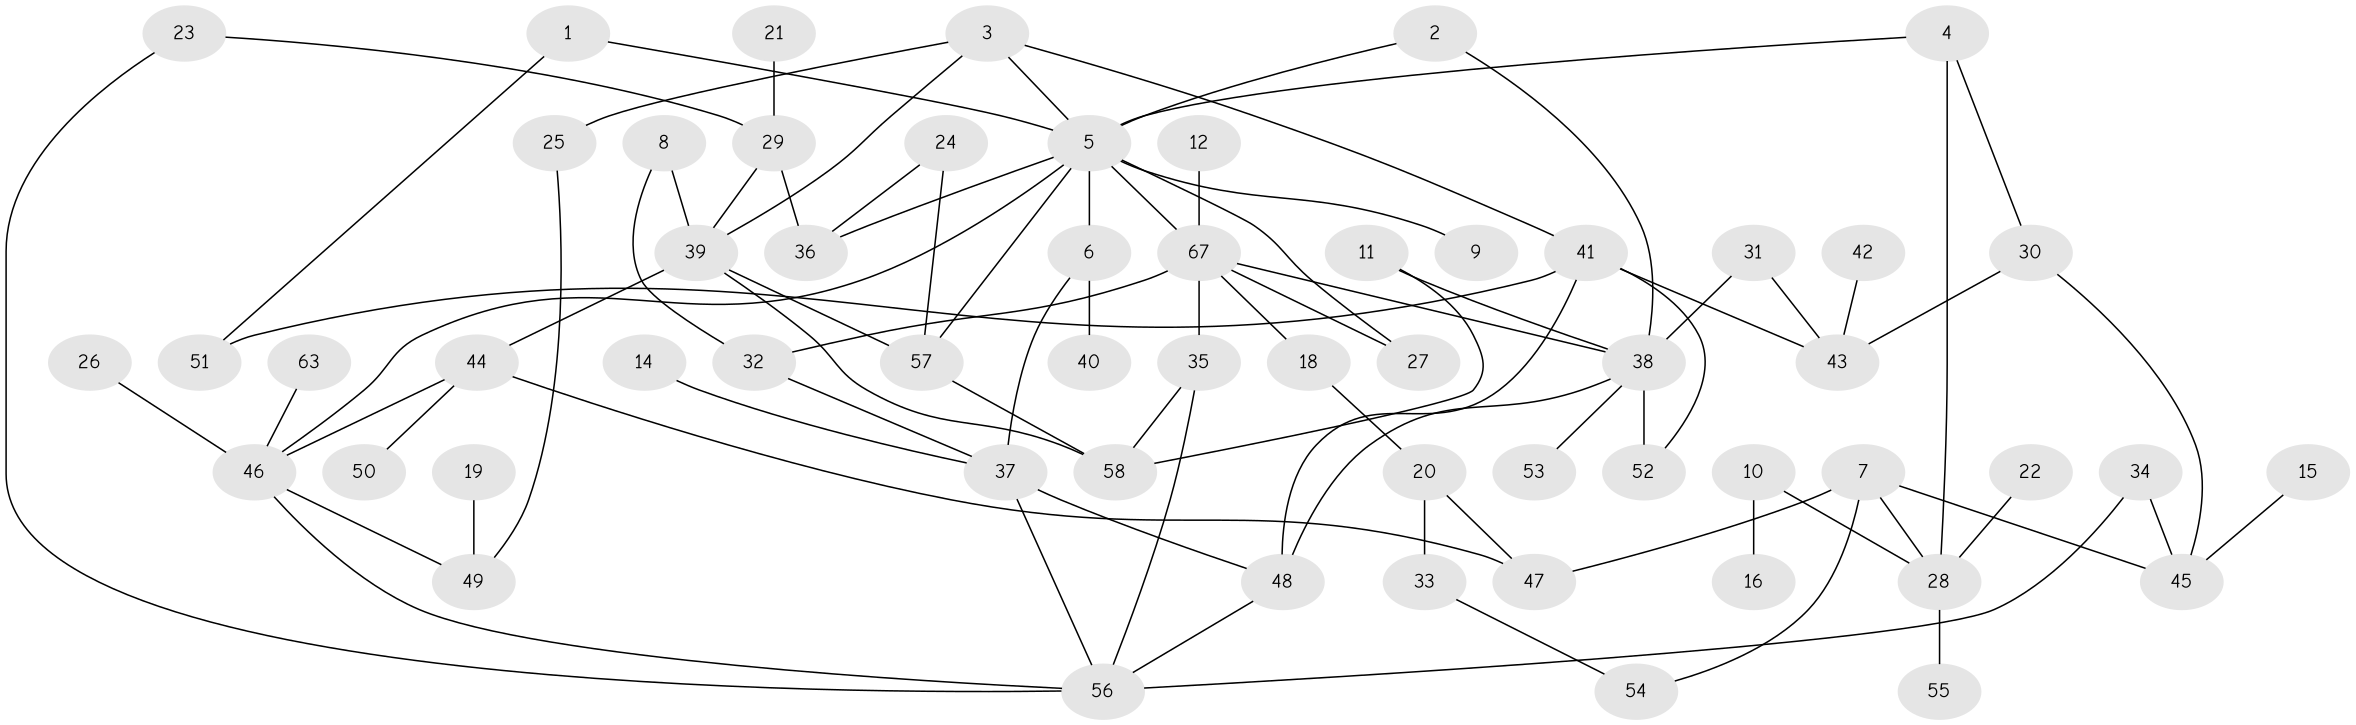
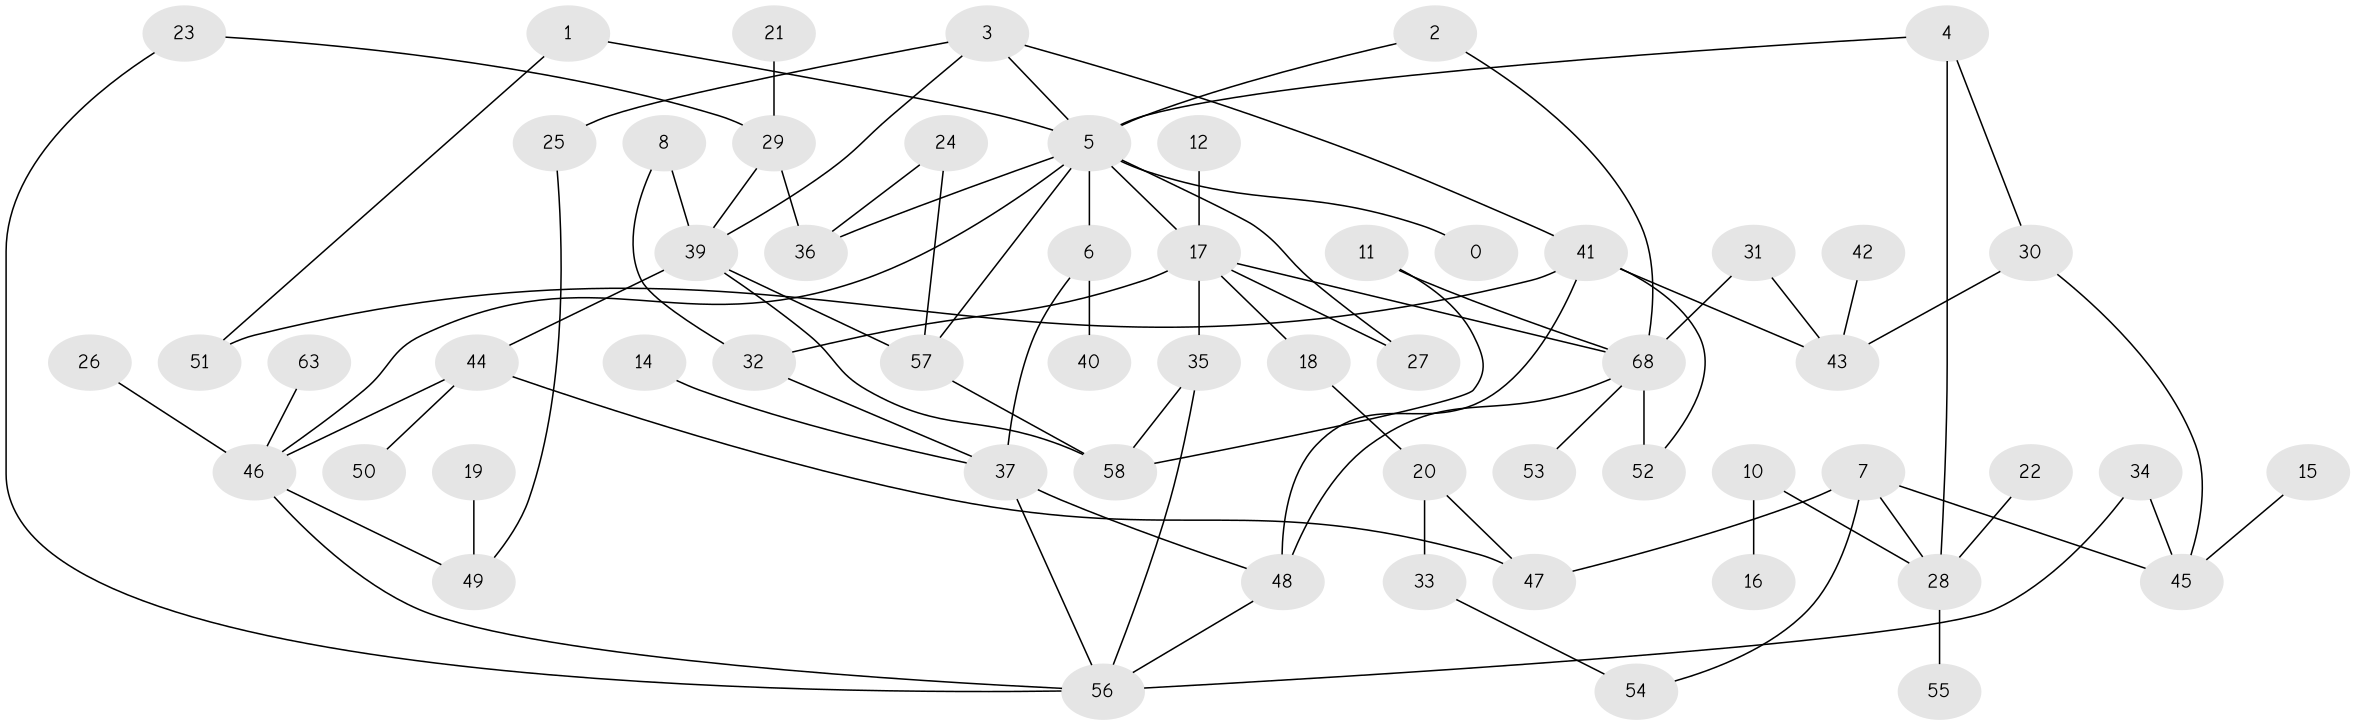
(1199, 253) -> (1199, 253)
(1476, 253) -> (1476, 253)
(1644, 363) -> (1644, 363)
